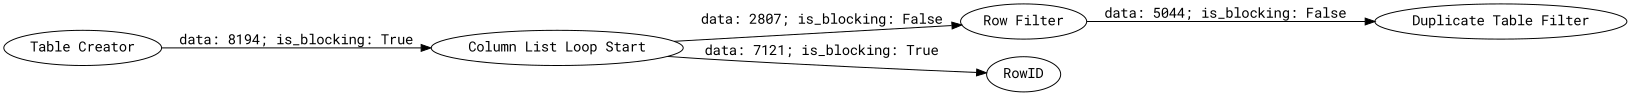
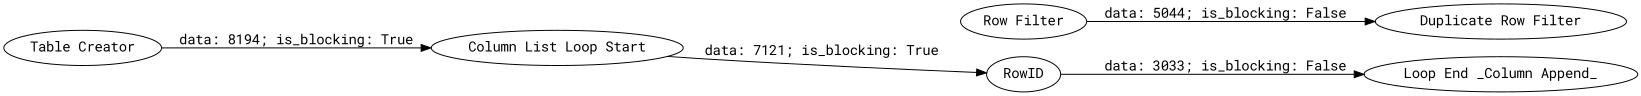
(1501, 22) -> (1501, 22)
(813, 33) -> none
none -> (1501, 74)
